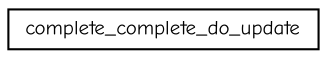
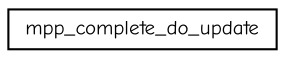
(163, 29) -> (143, 29)
